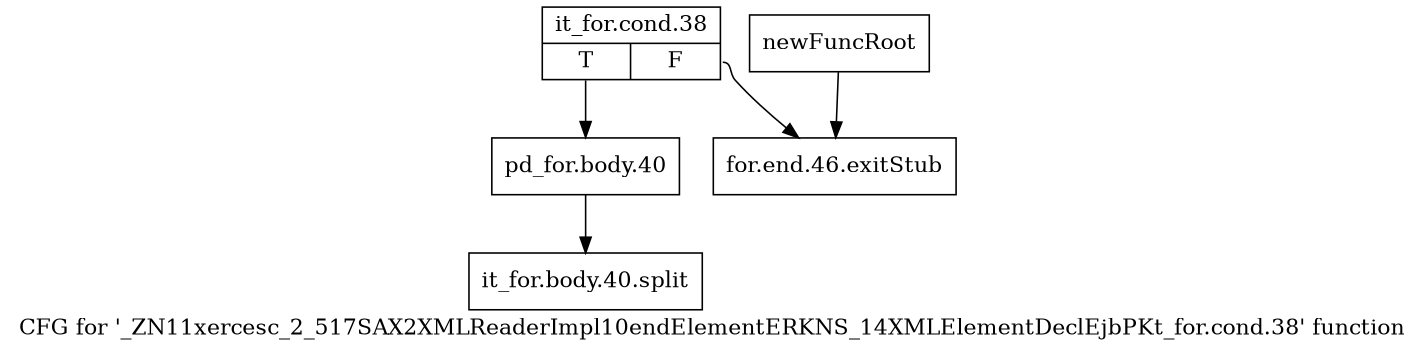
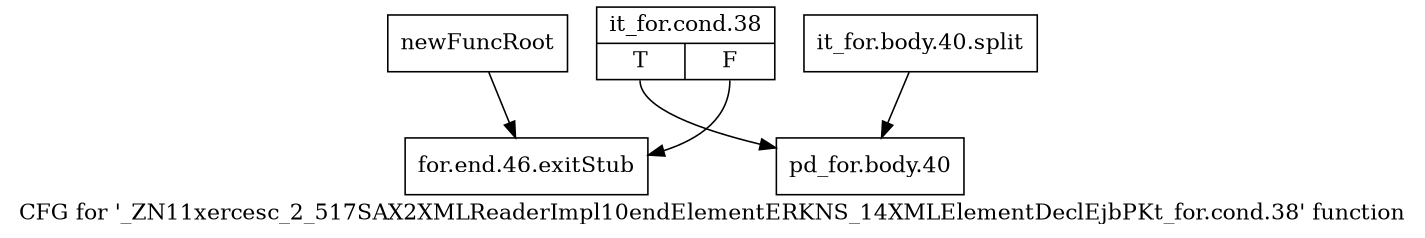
(586, 216) -> (898, 98)
